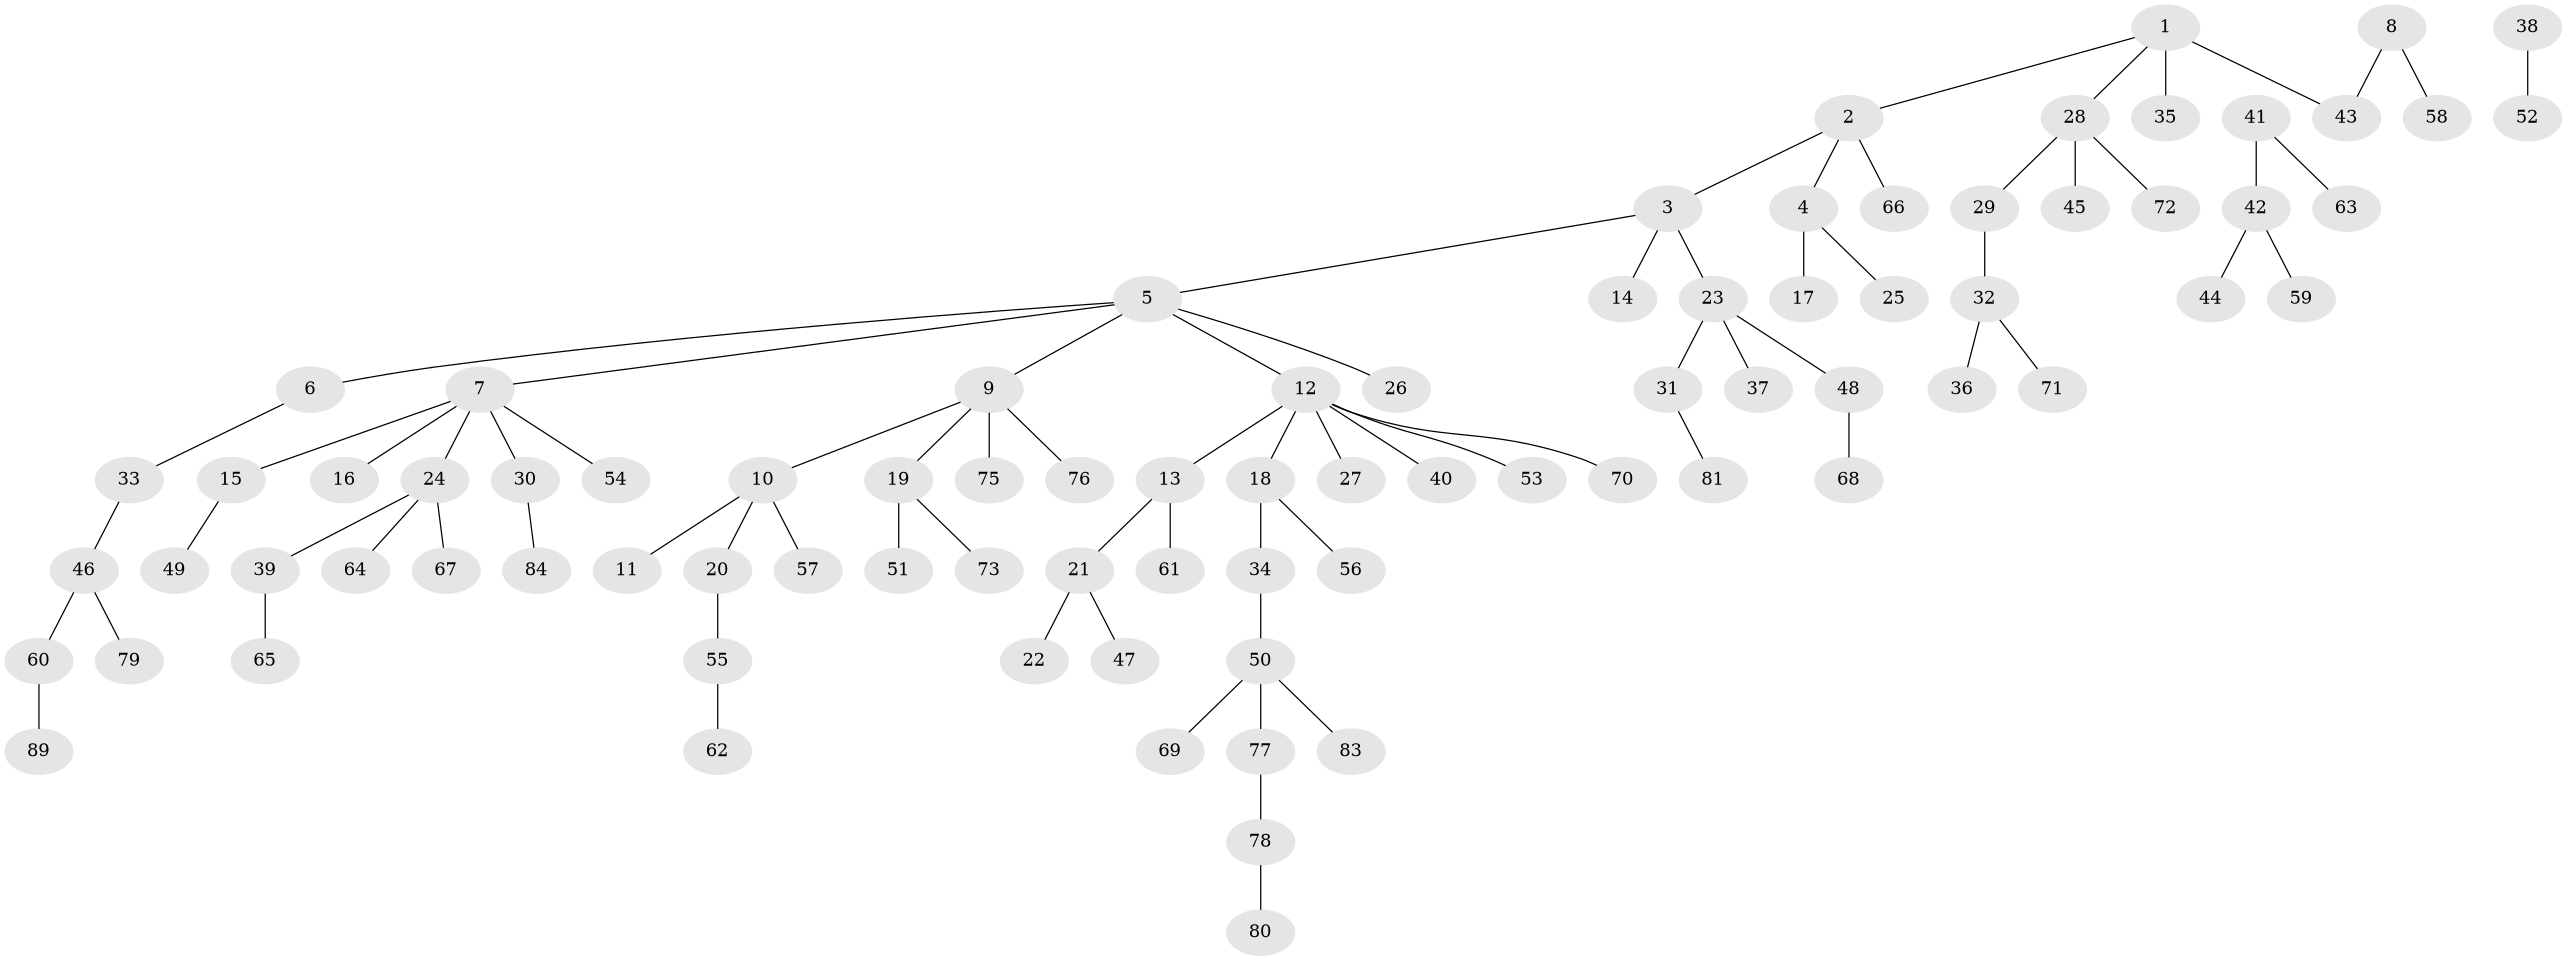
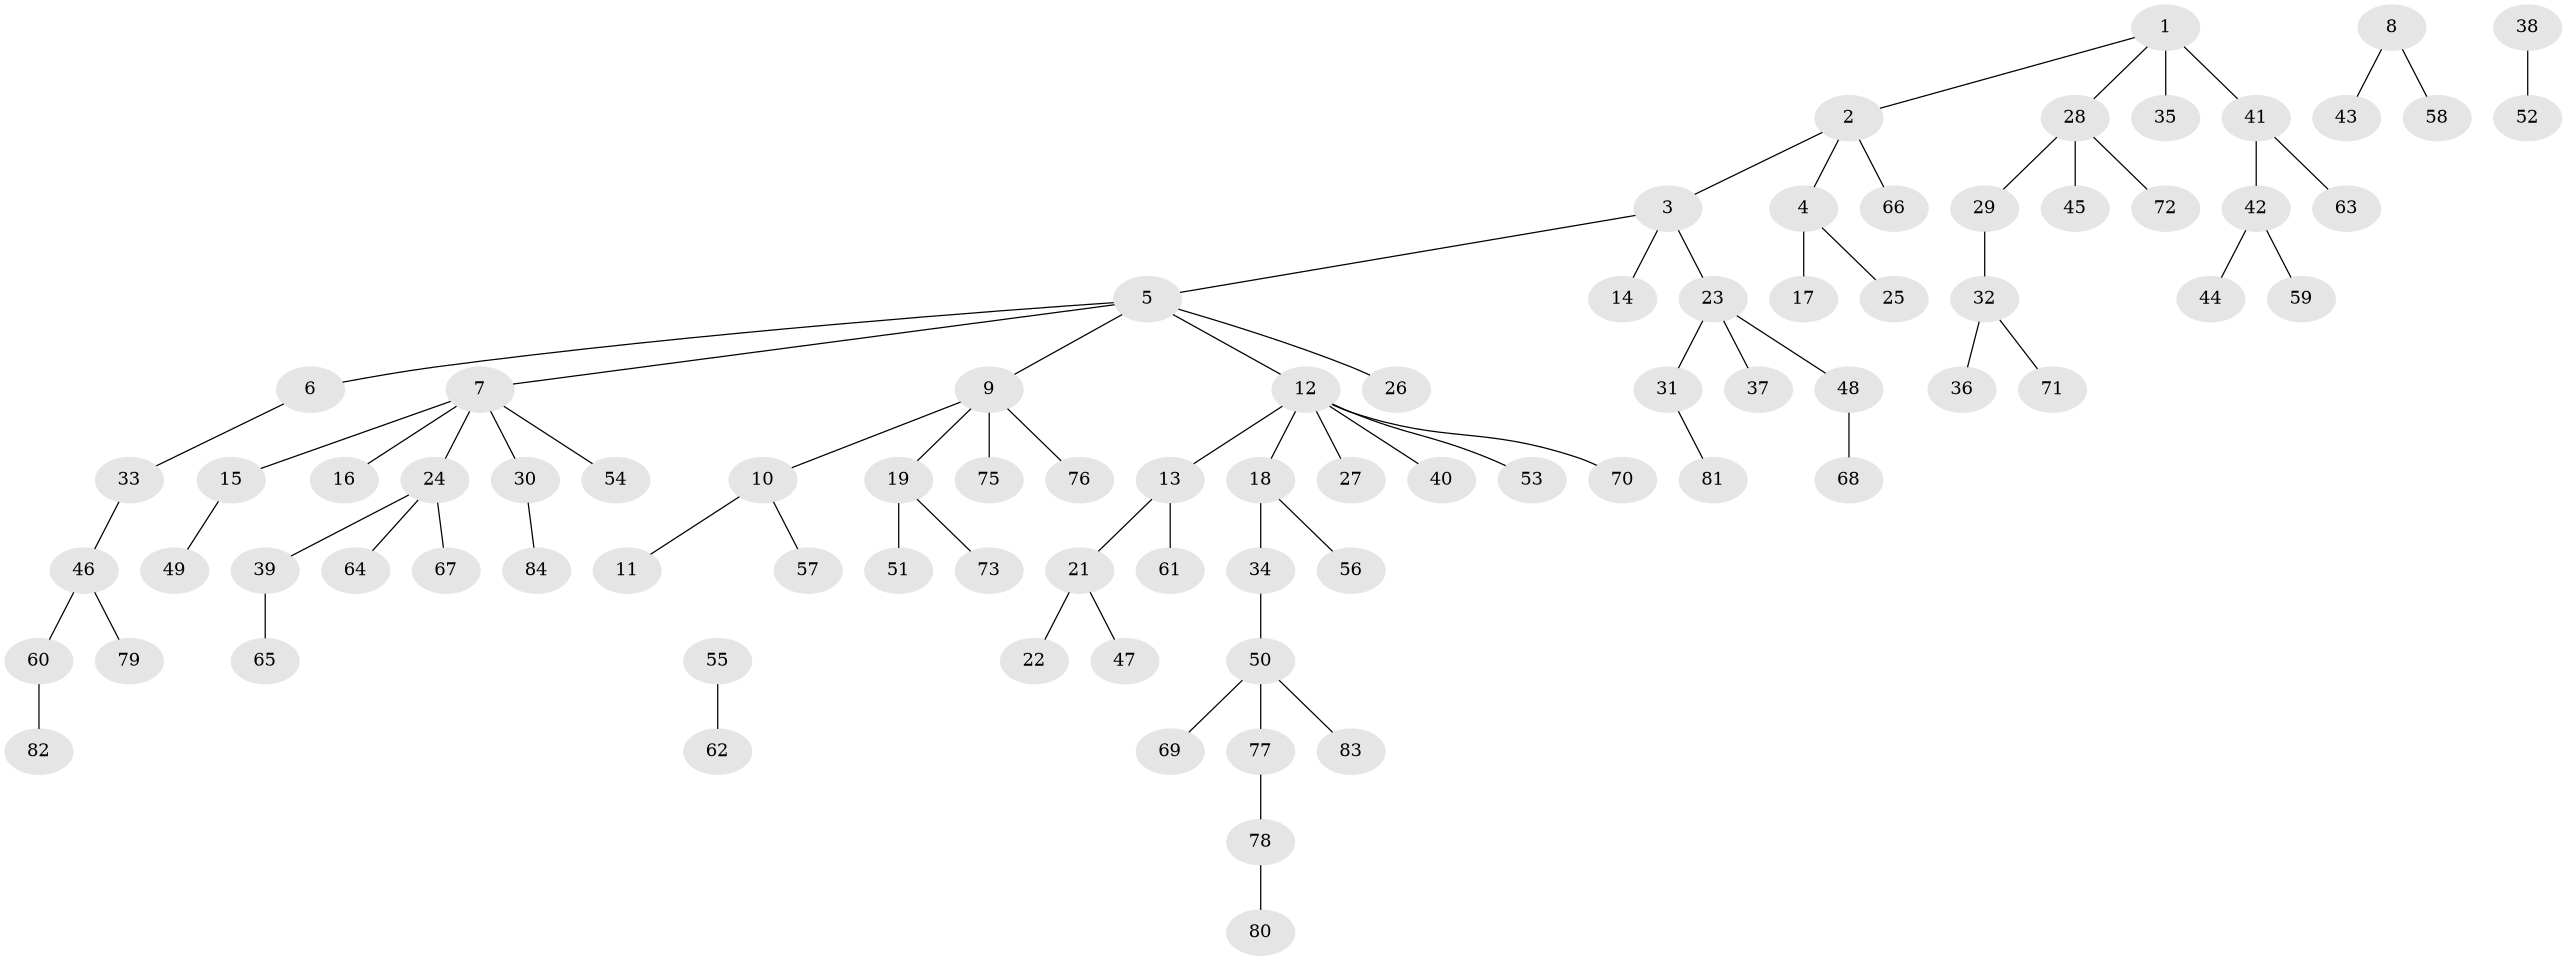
(2256, 73) -> (2211, 73)
(718, 571) -> none
(39, 752) -> (39, 752)
